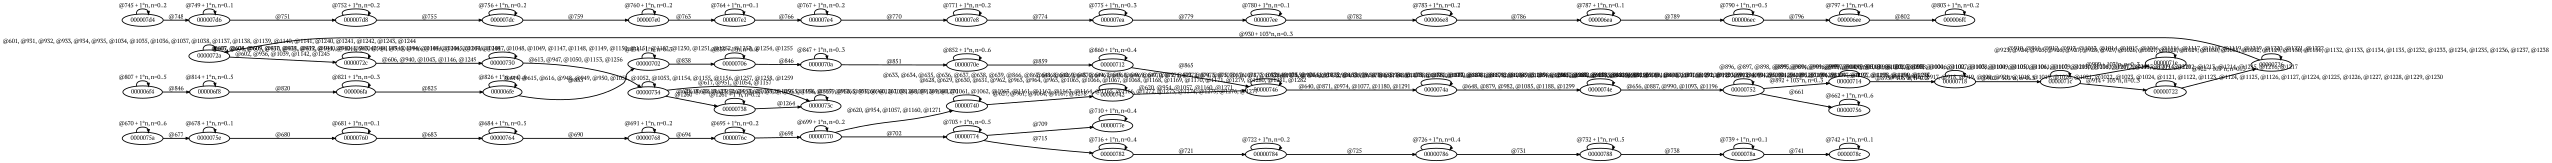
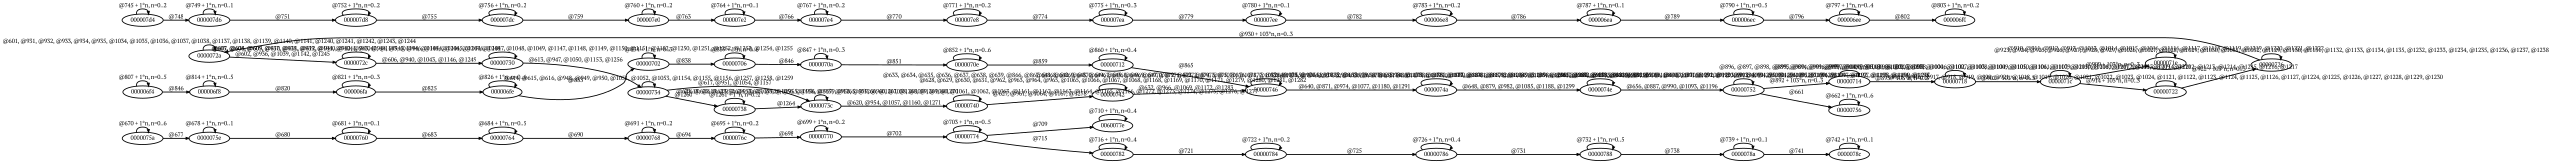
(1186, 88) -> (1186, 88)
(892, 122) -> (892, 106)
(1113, 126) -> (1113, 126)
